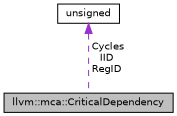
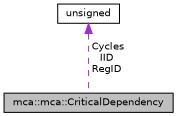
(89, 103) -> (89, 103)
